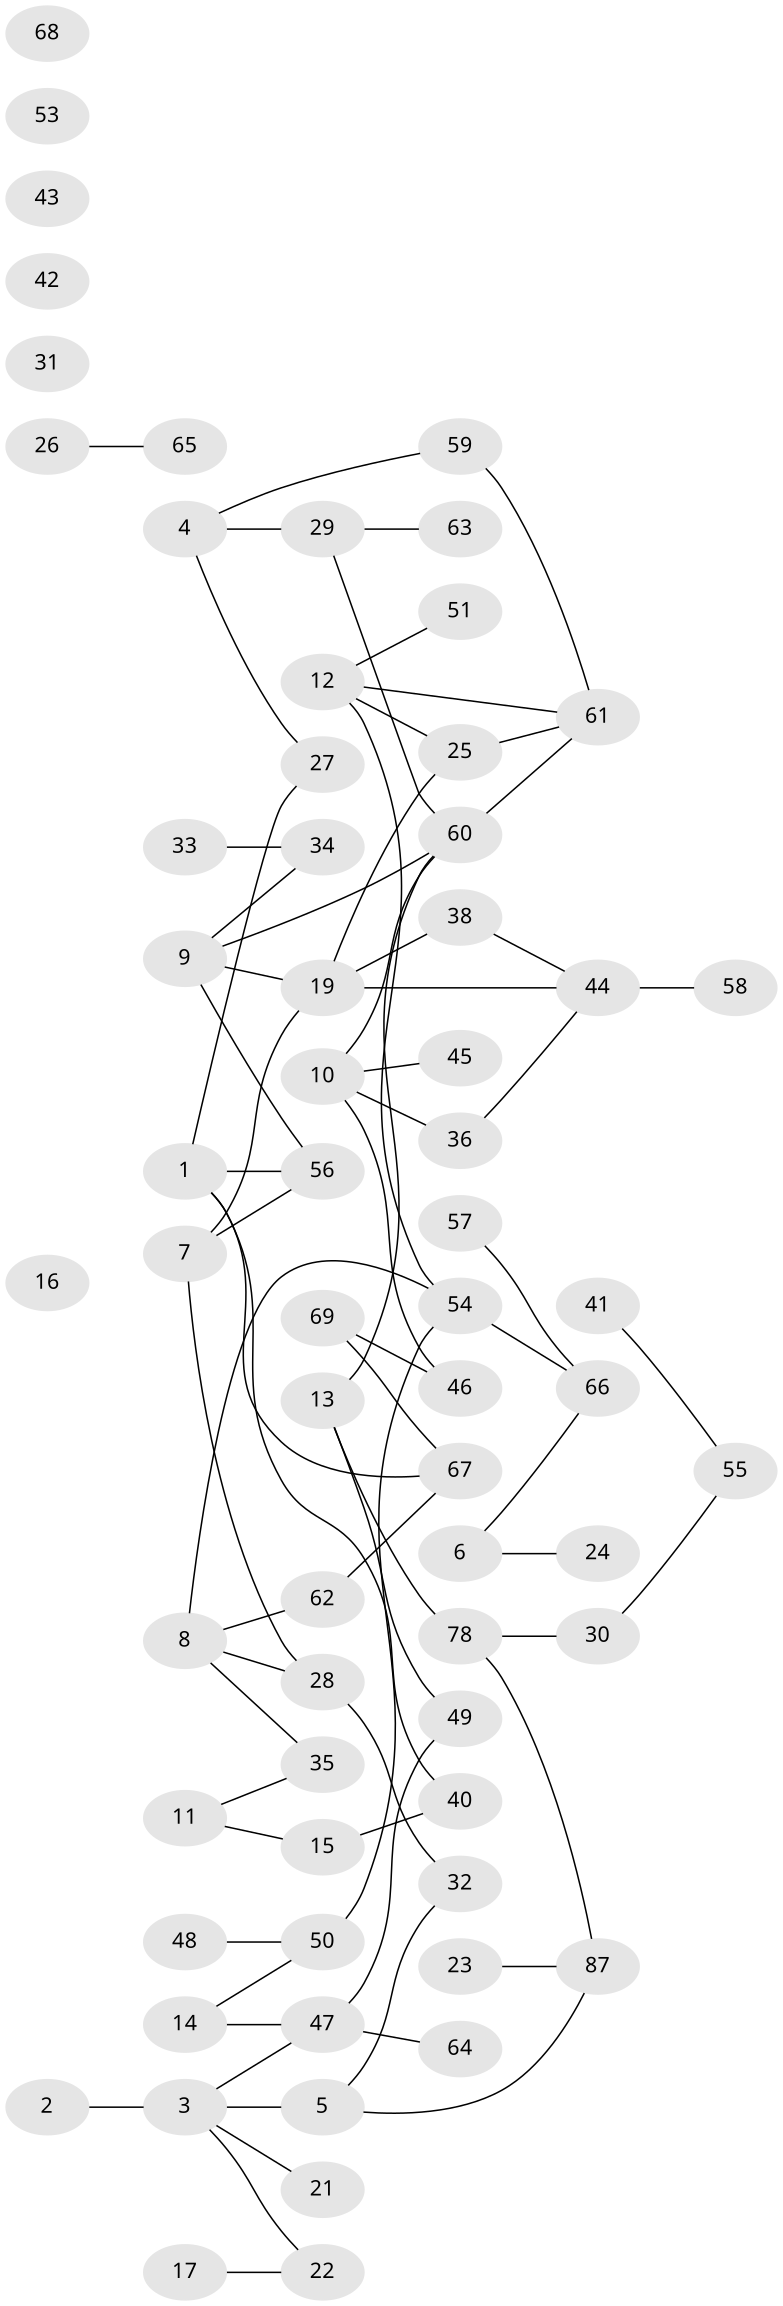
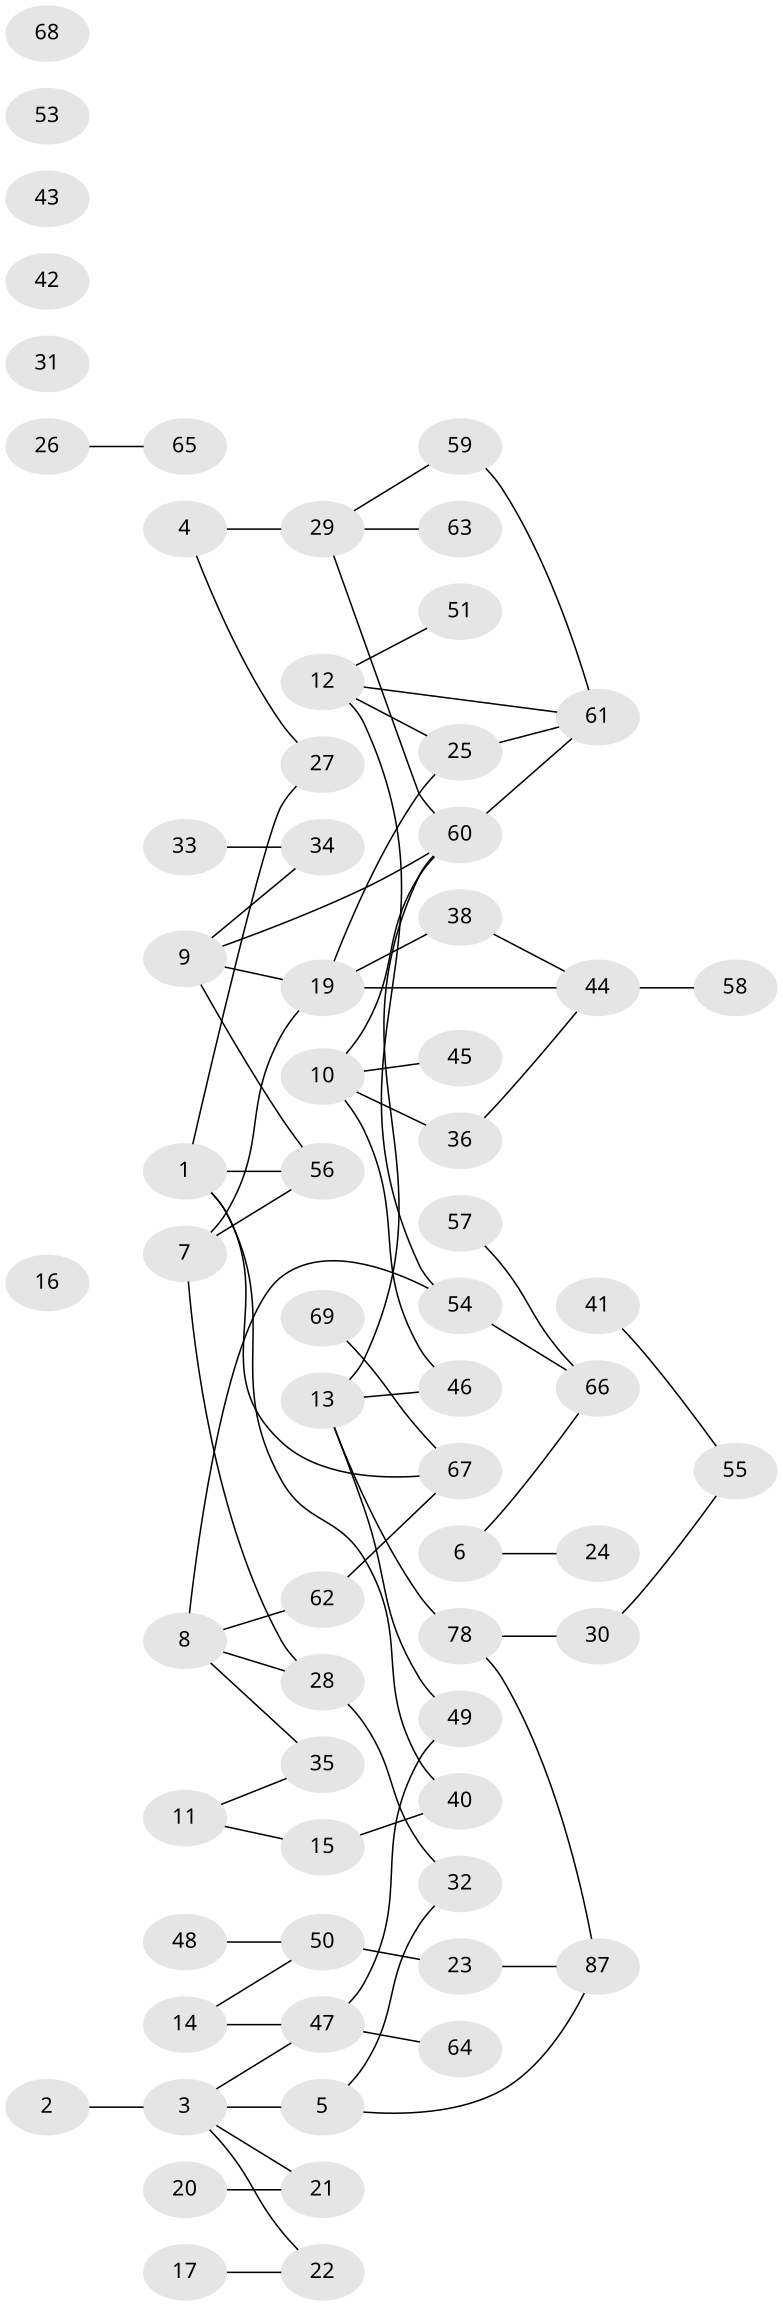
(318, 477) -> (392, 488)
(392, 1353) -> (380, 1396)
(395, 1729) -> (392, 1954)
none -> (185, 2190)
